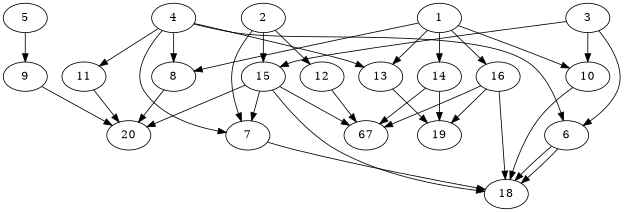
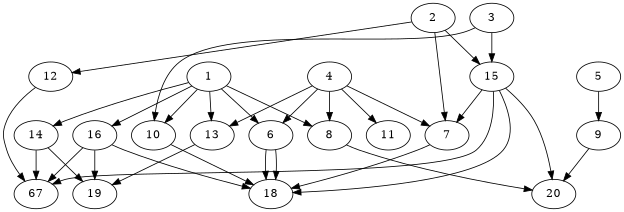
(620, 79) -> (237, 103)
(104, 103) -> none
